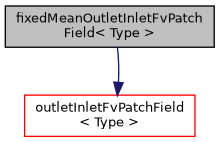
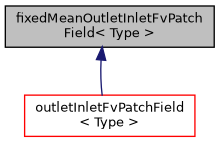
(119, 65) -> (101, 78)
